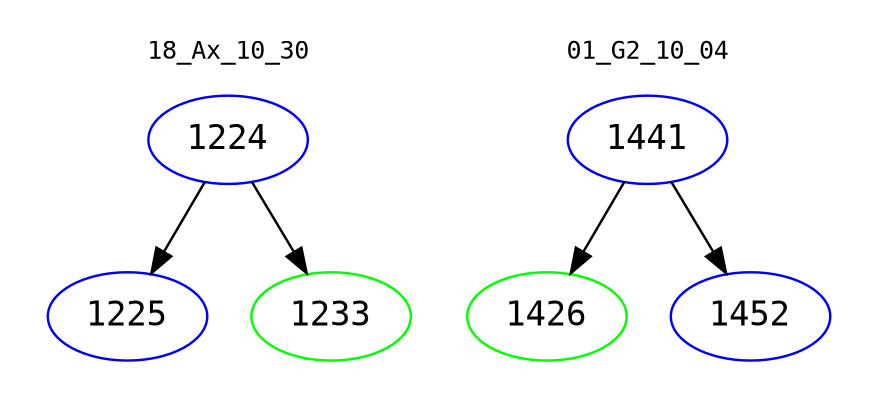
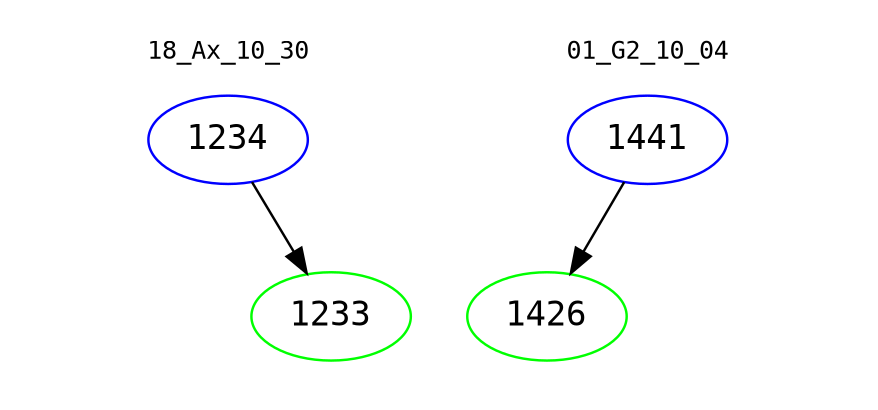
(228, 140) -> (228, 140)
(128, 316) -> none
(751, 316) -> none
